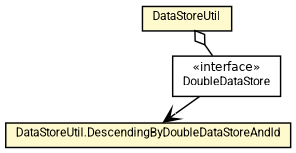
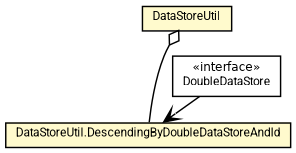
(209, 50) -> (156, 83)
